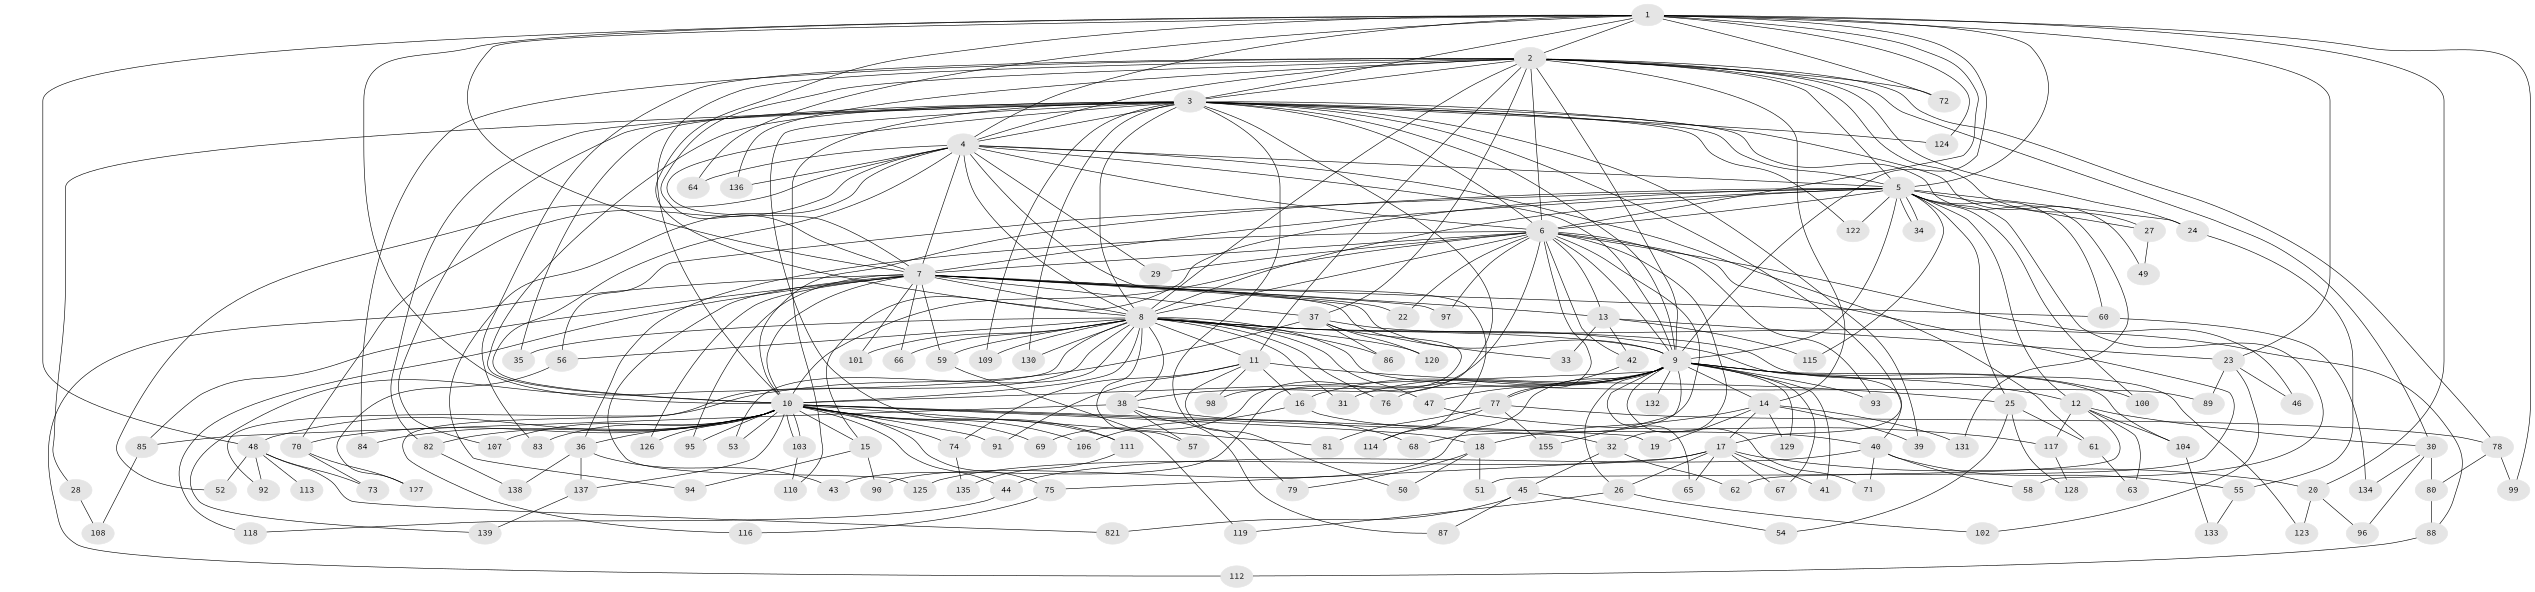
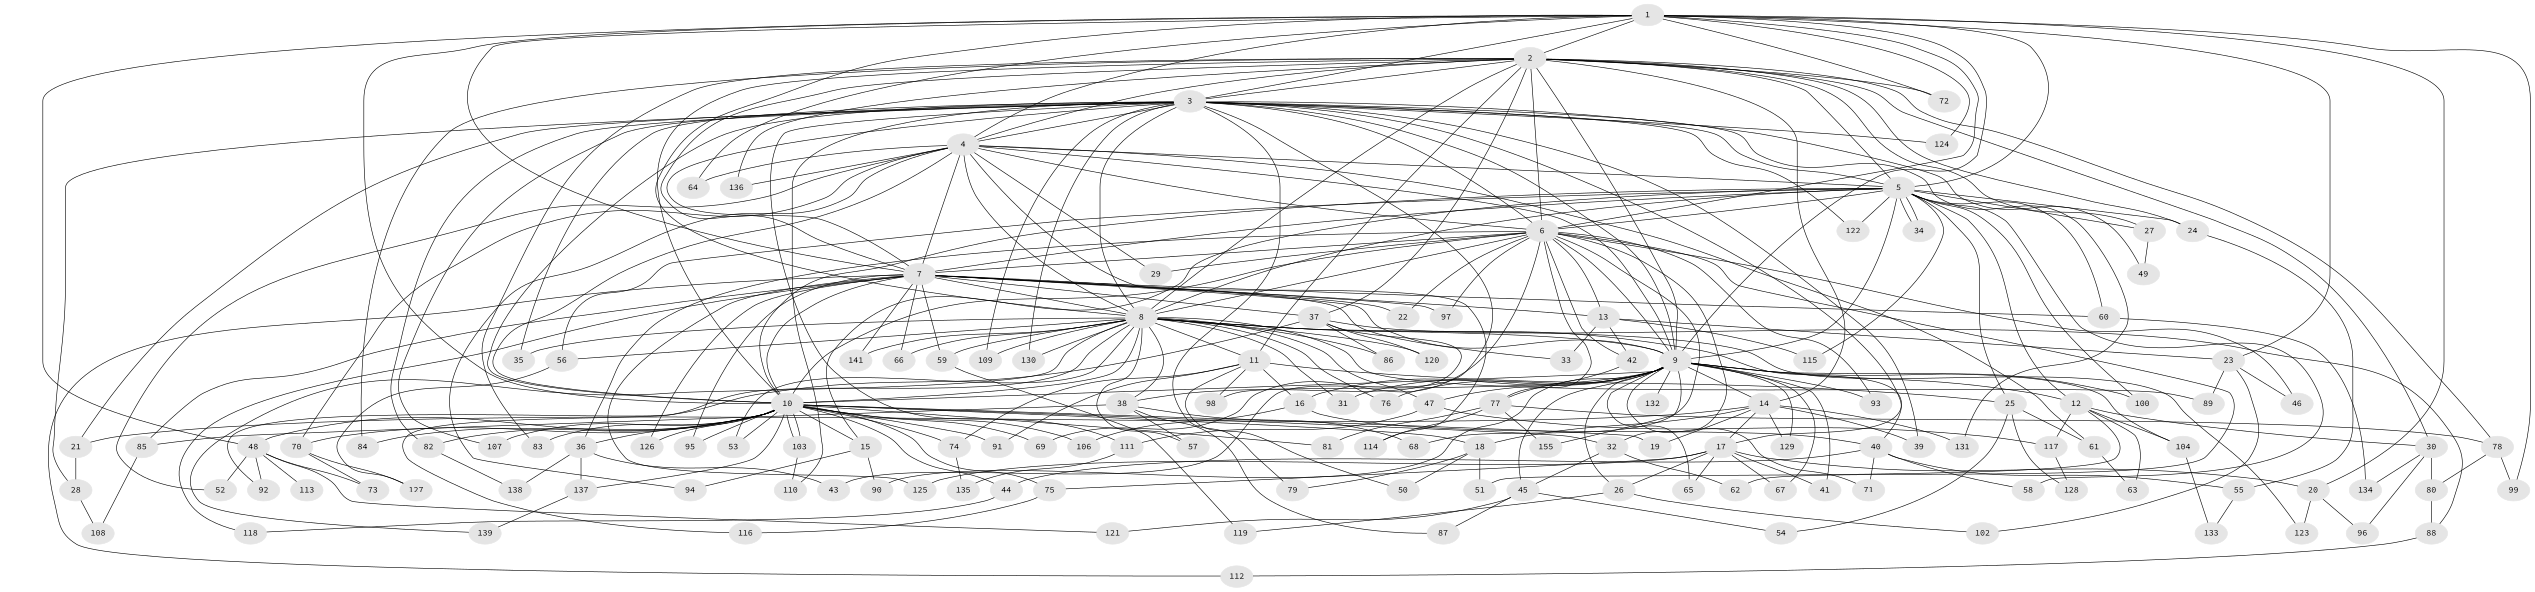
(856, 361) -> (856, 361)
none -> (1565, 396)
(960, 419) -> (1280, 429)
none -> (76, 447)
(1113, 533) -> (1113, 533)
